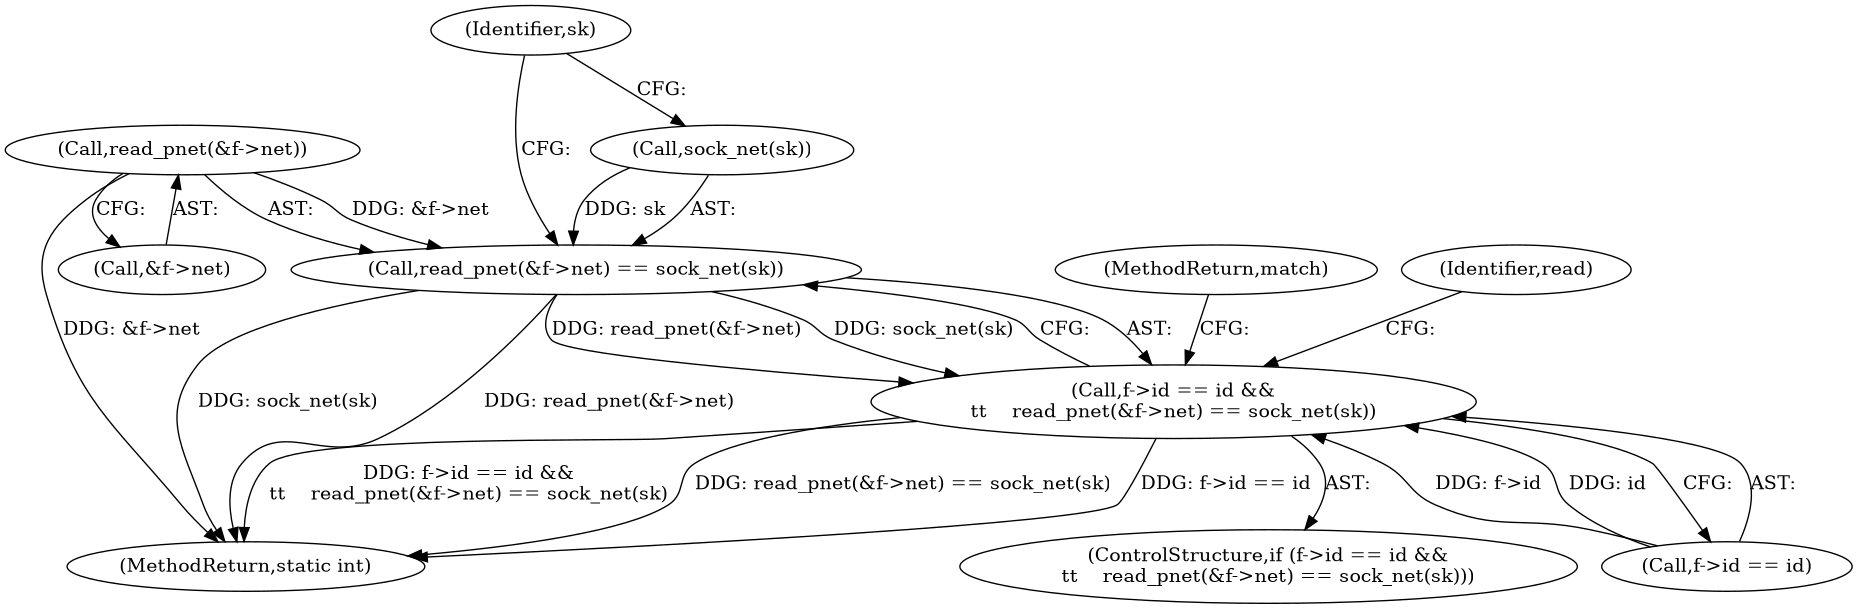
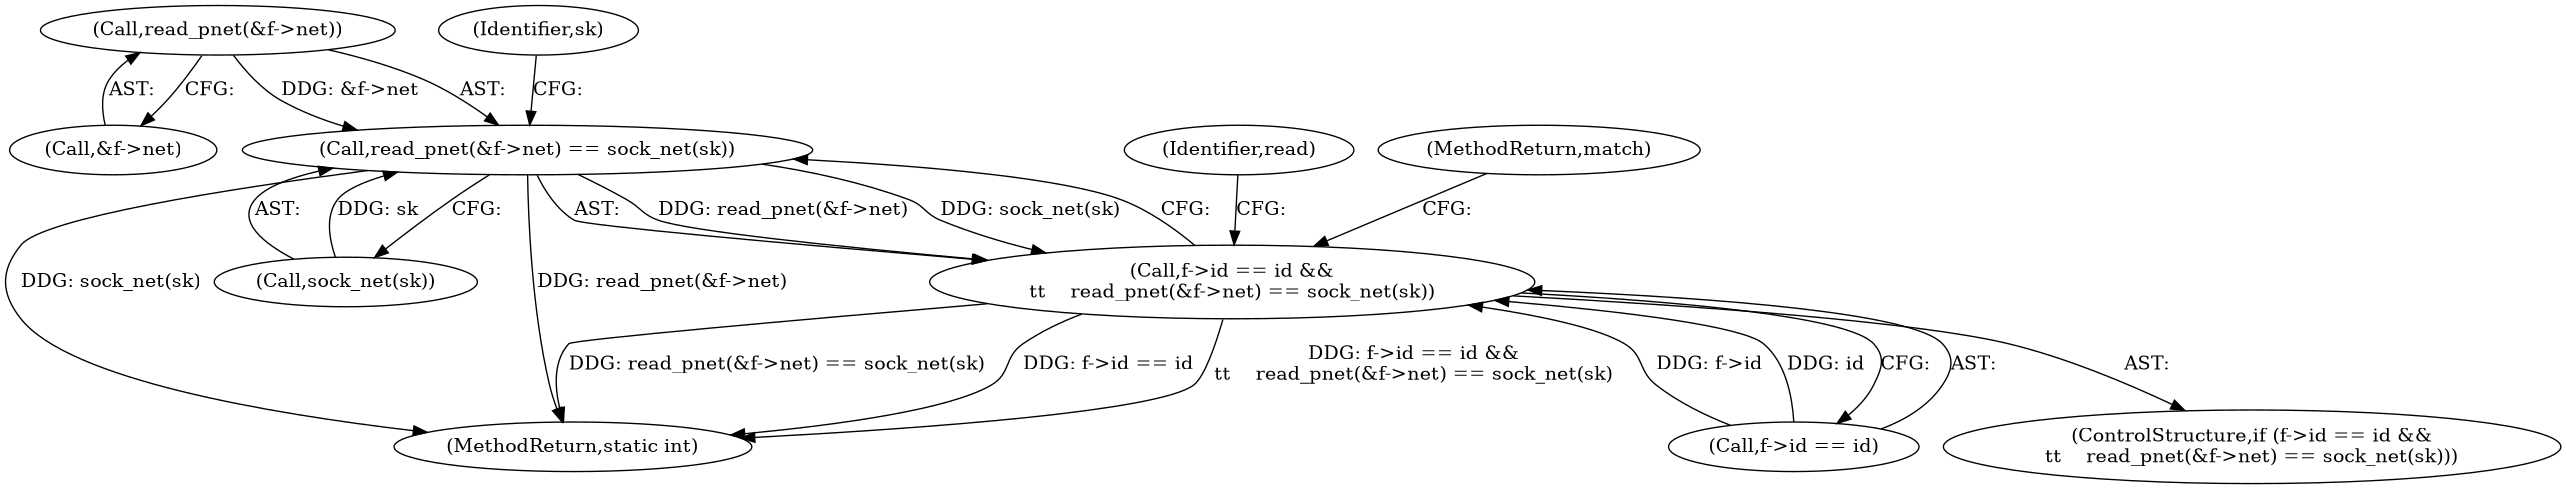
(620, 86) -> (436, 211)
(68, 355) -> none
